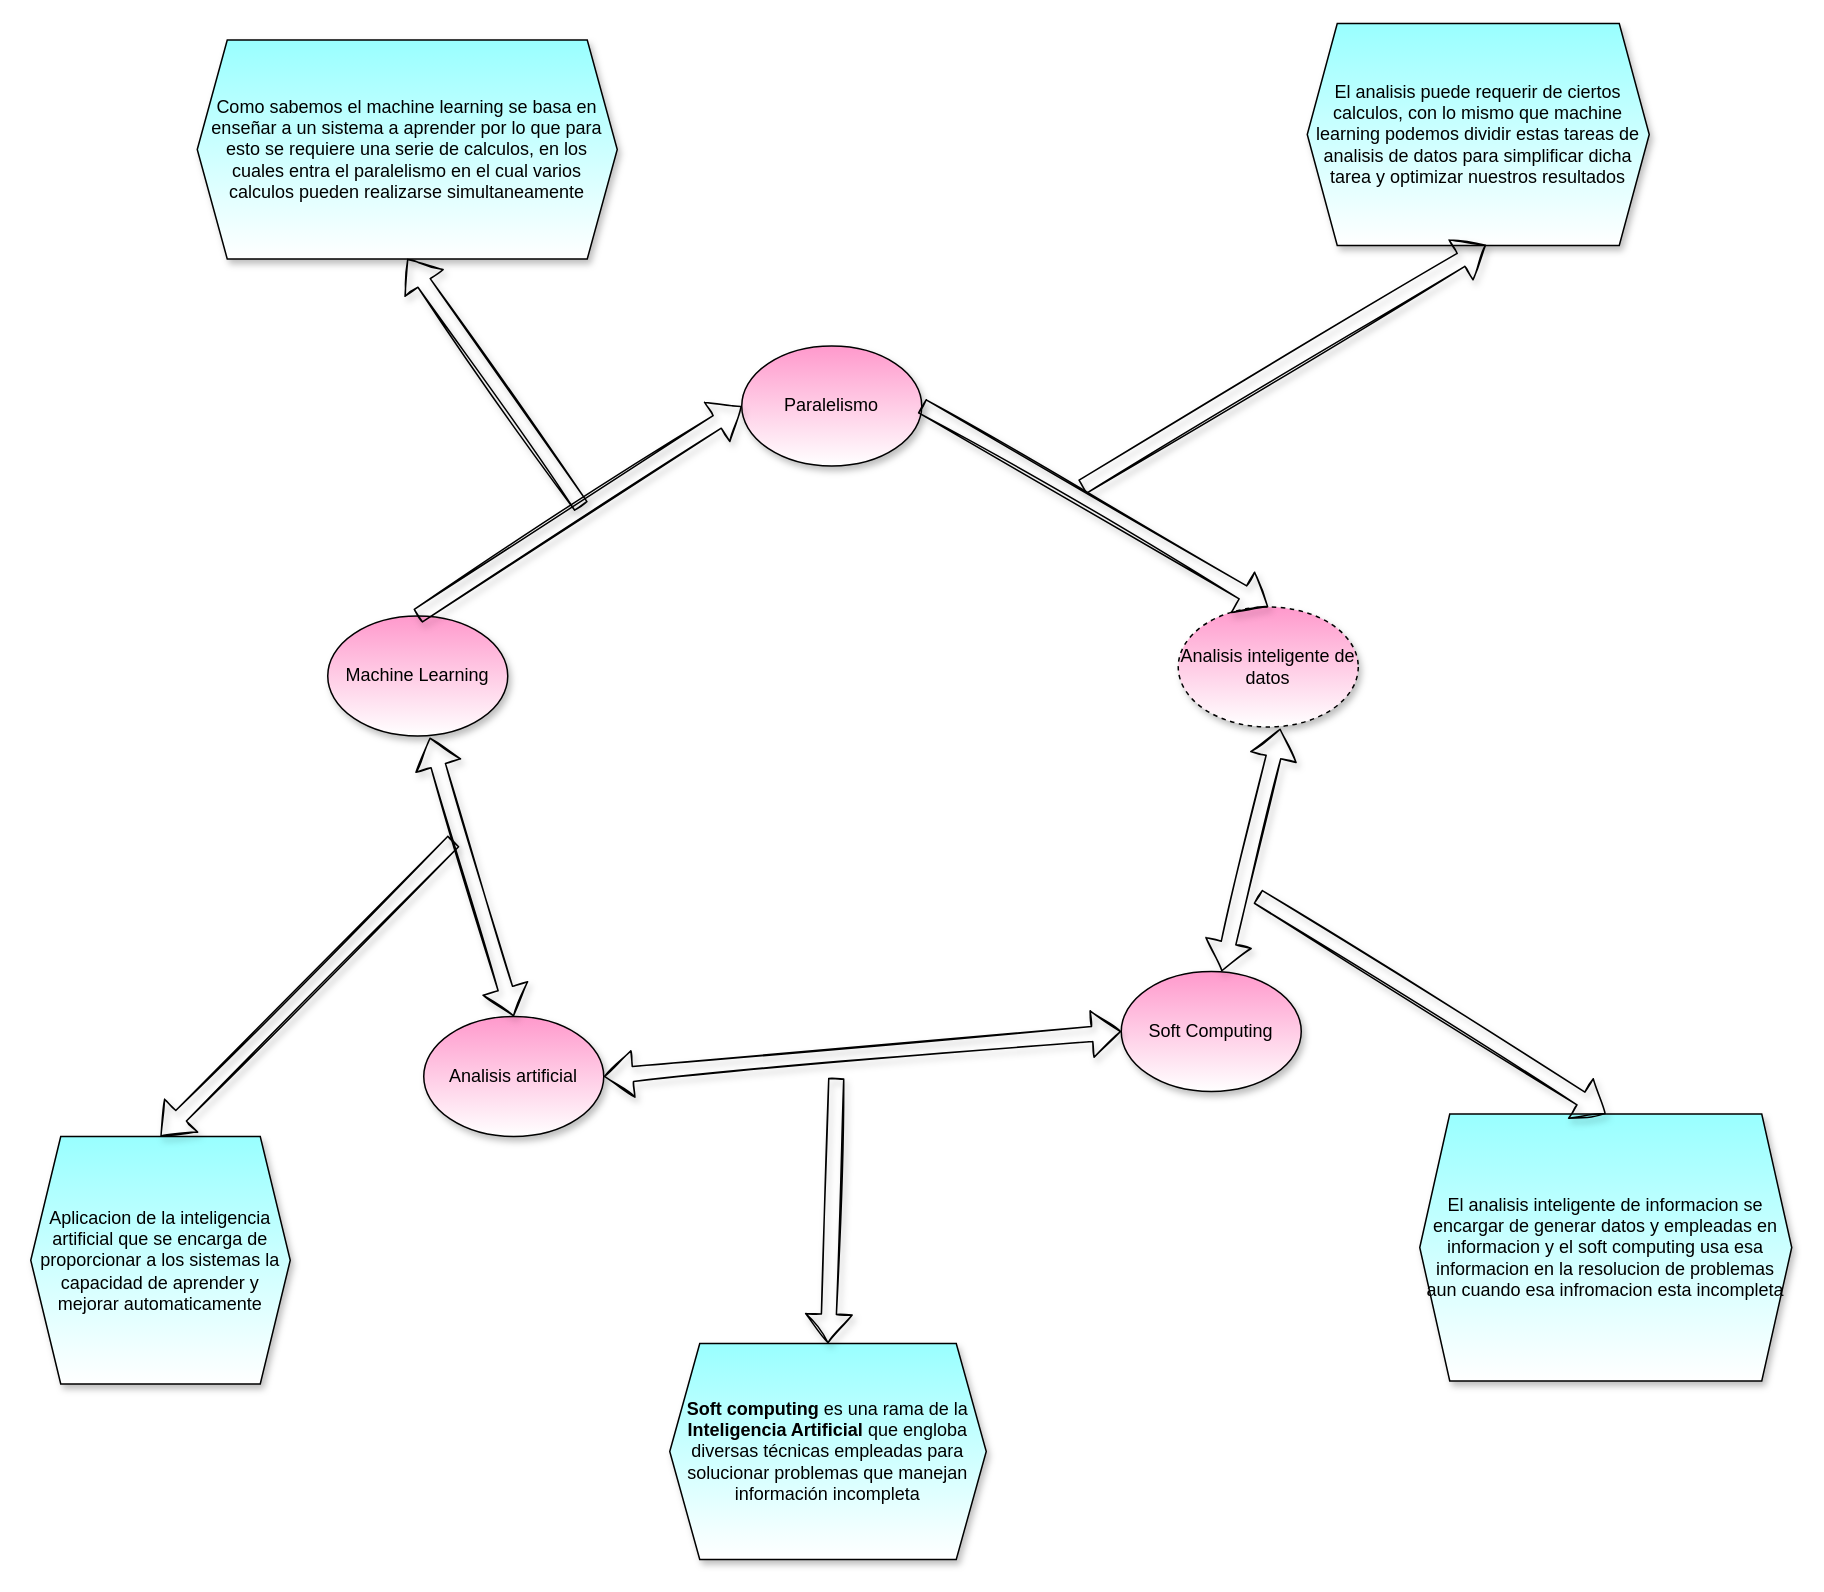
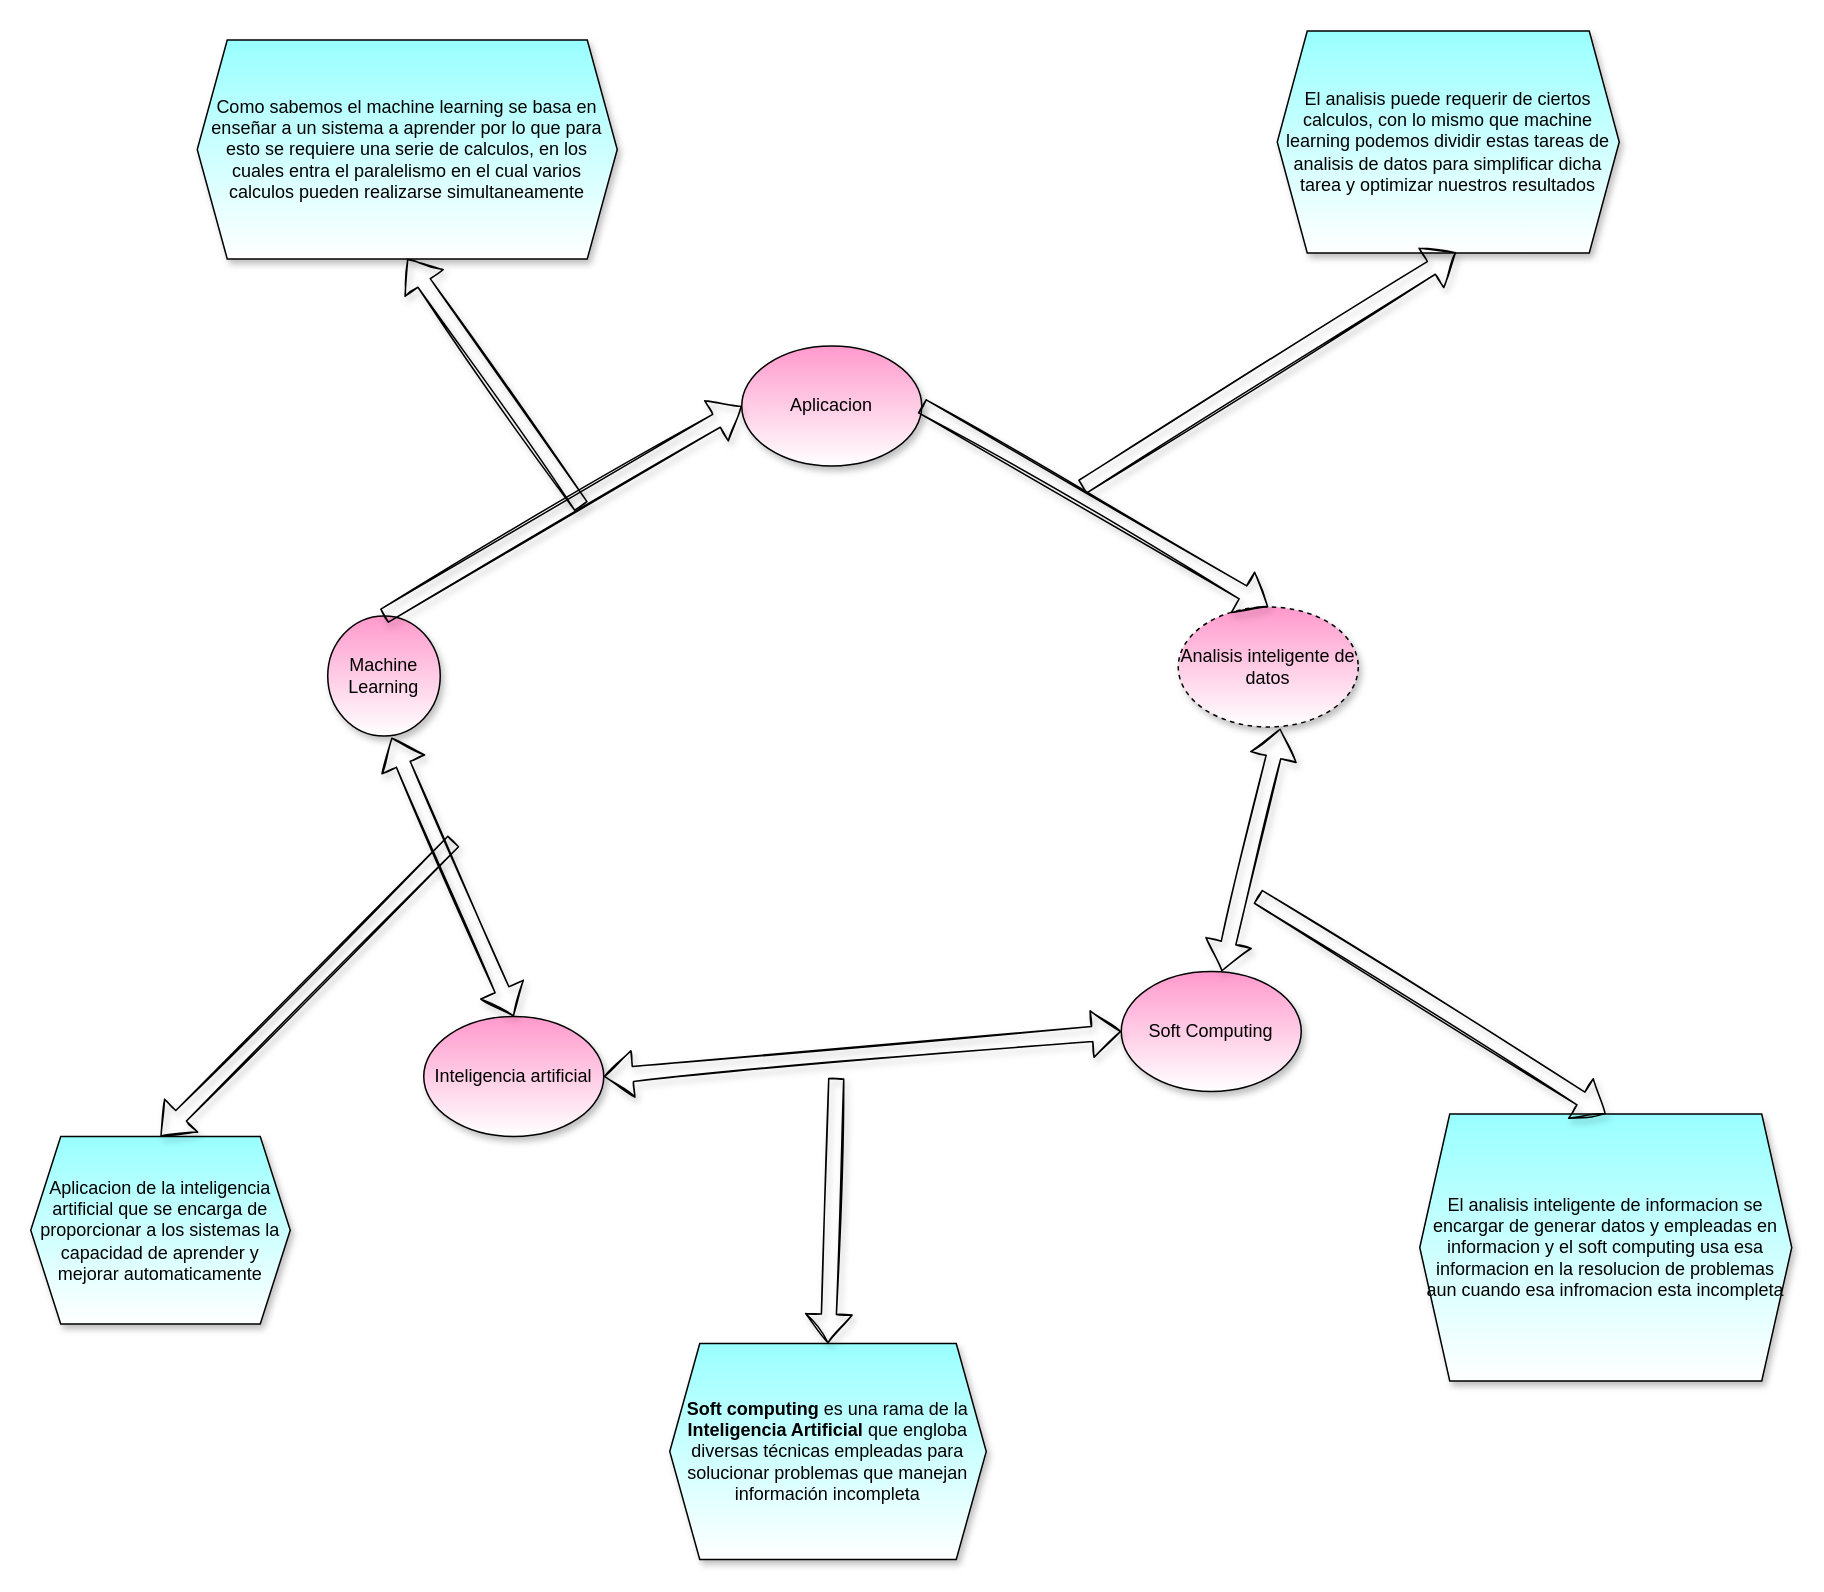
(1478, 134) -> (1448, 142)
(832, 406) -> (832, 406)
(418, 676) -> (384, 676)
(514, 1076) -> (514, 1076)
(161, 1260) -> (161, 1230)
